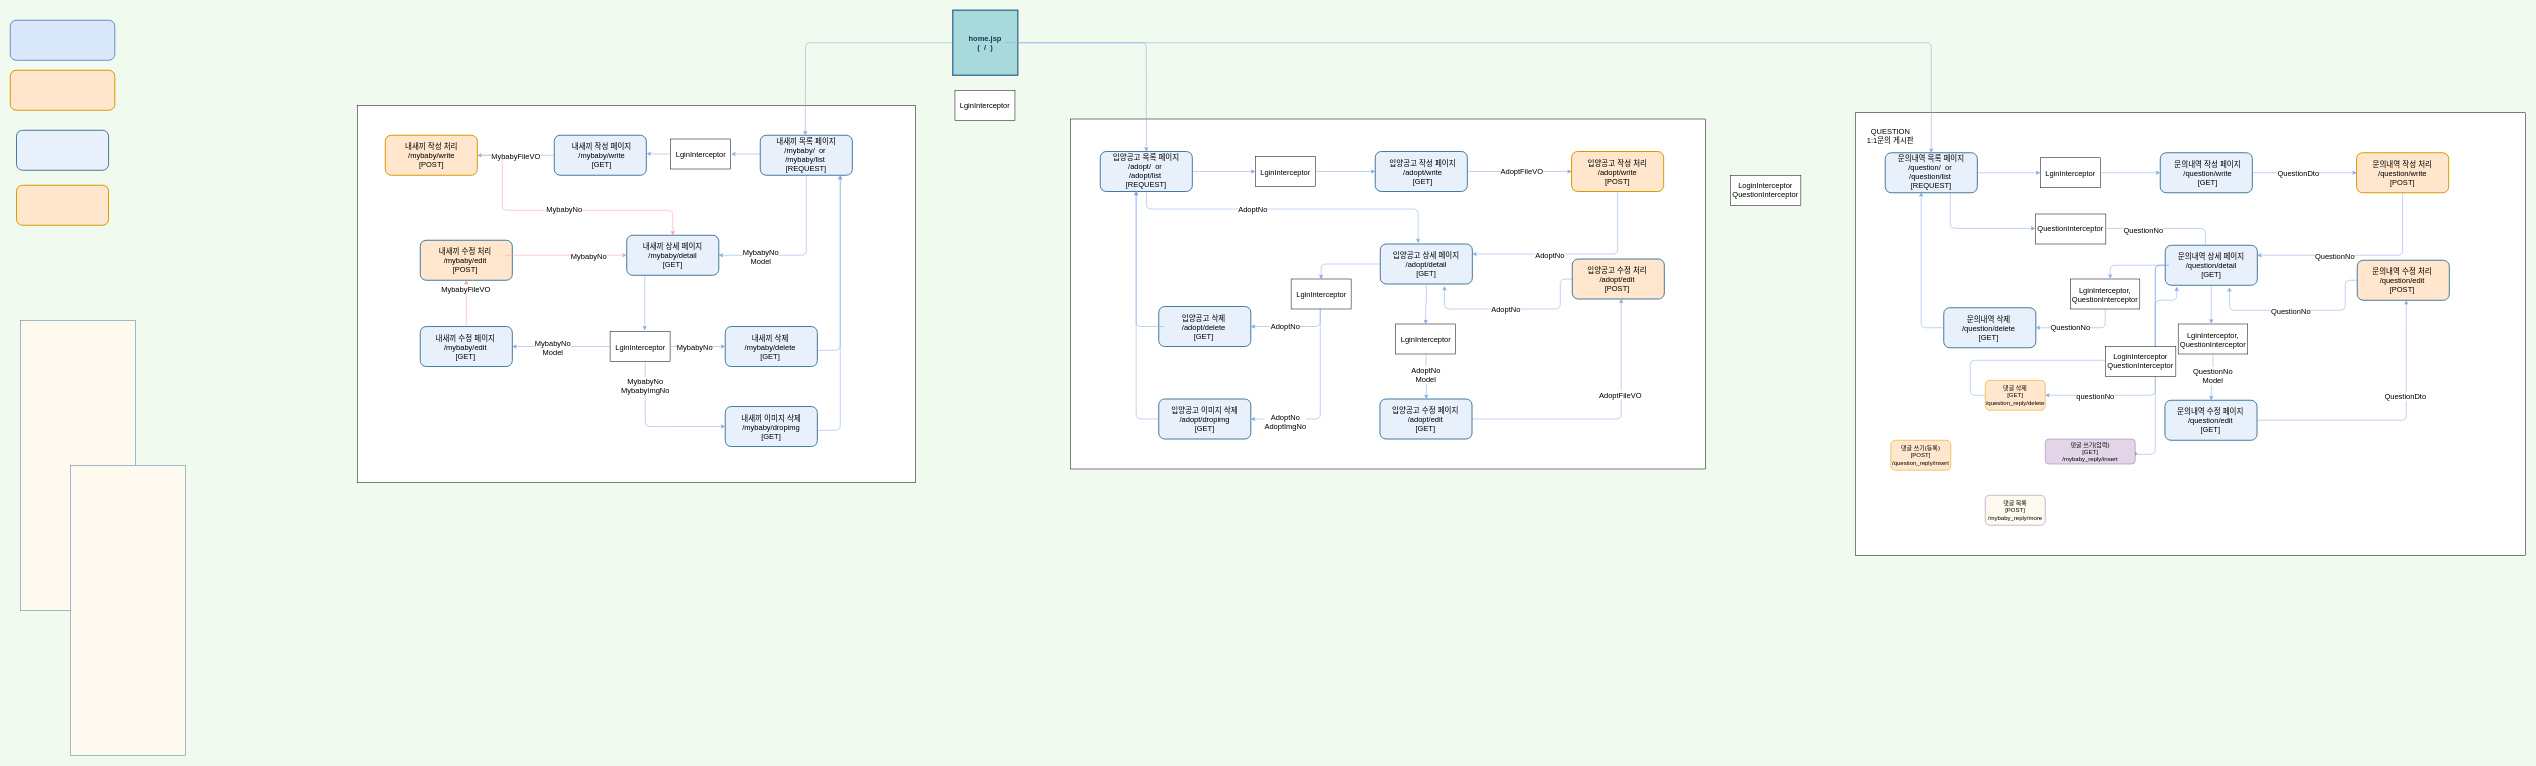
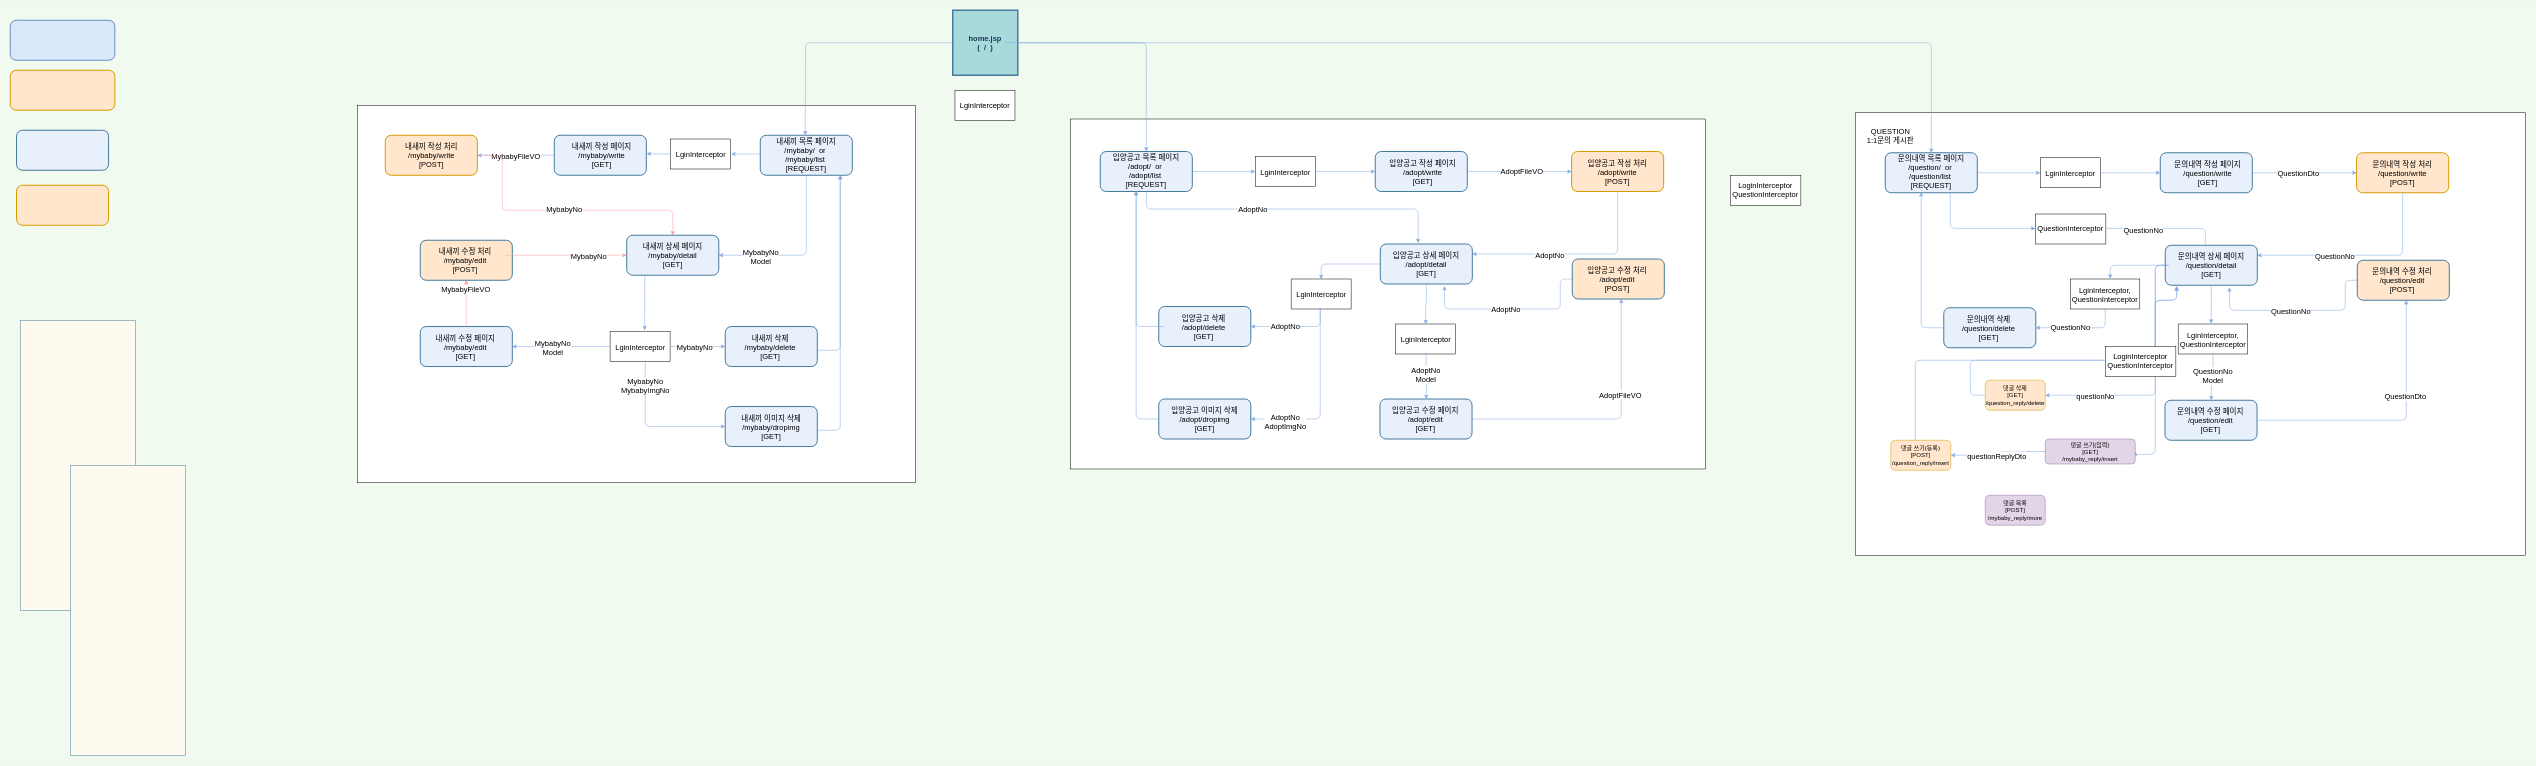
none -> (1915, 373)
(2136, 454) -> (2136, 454)
none -> (1997, 455)
(2015, 510) -> (2015, 510)
